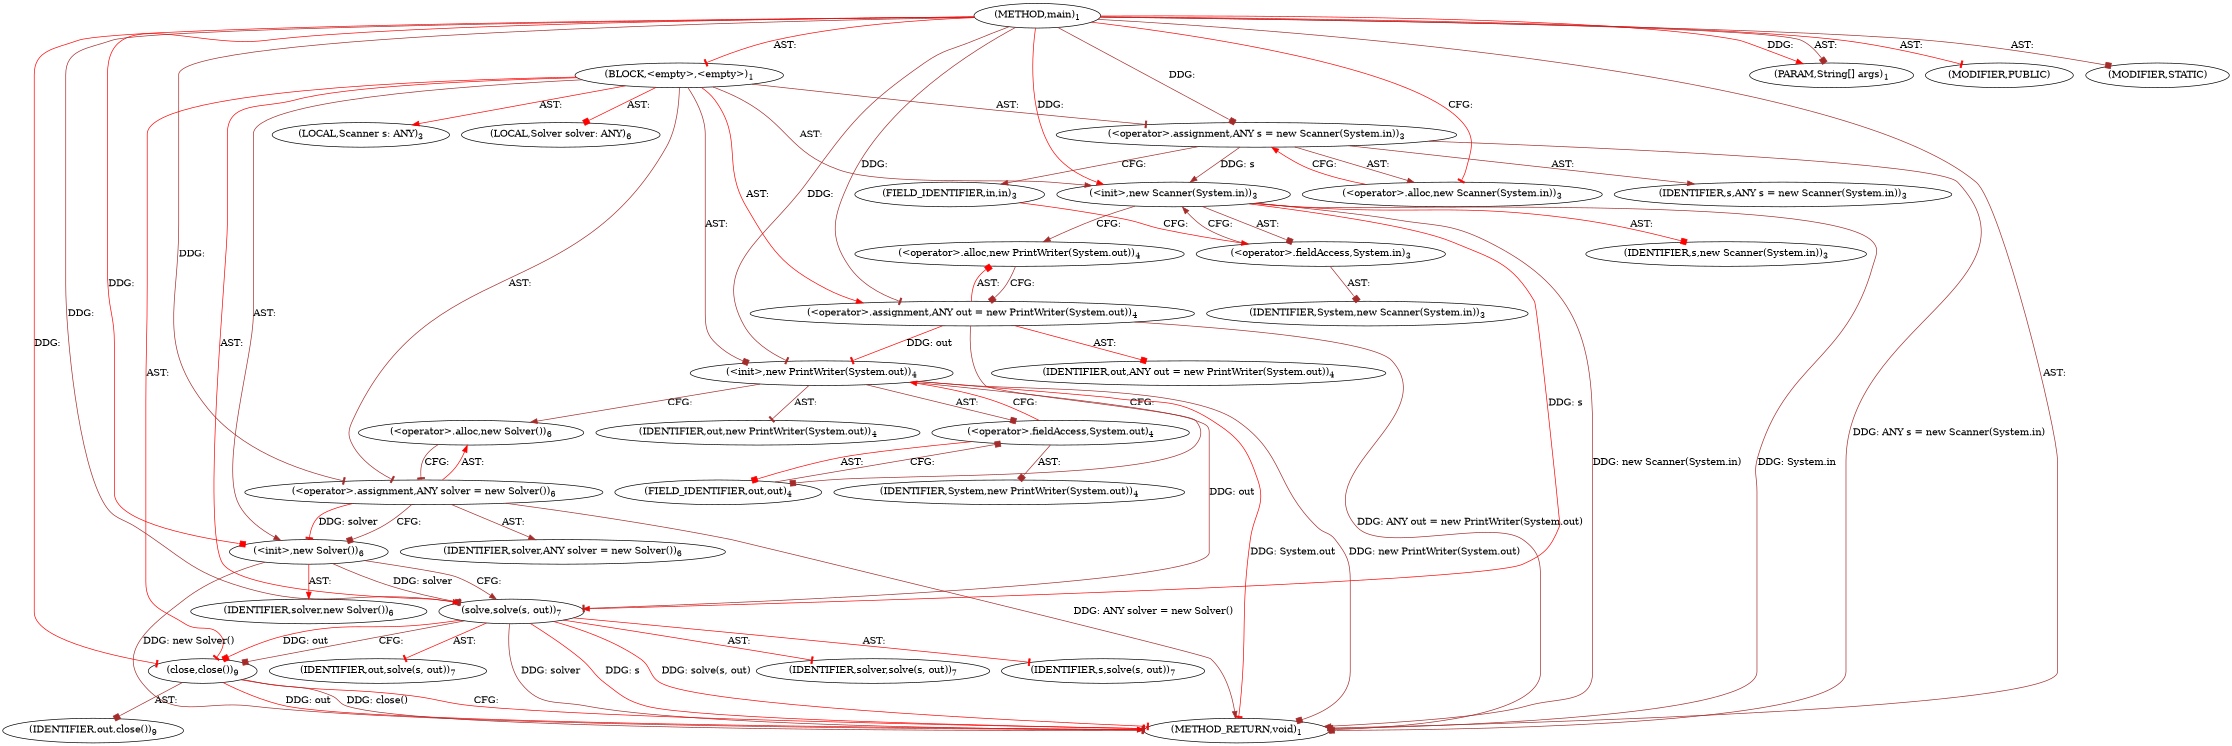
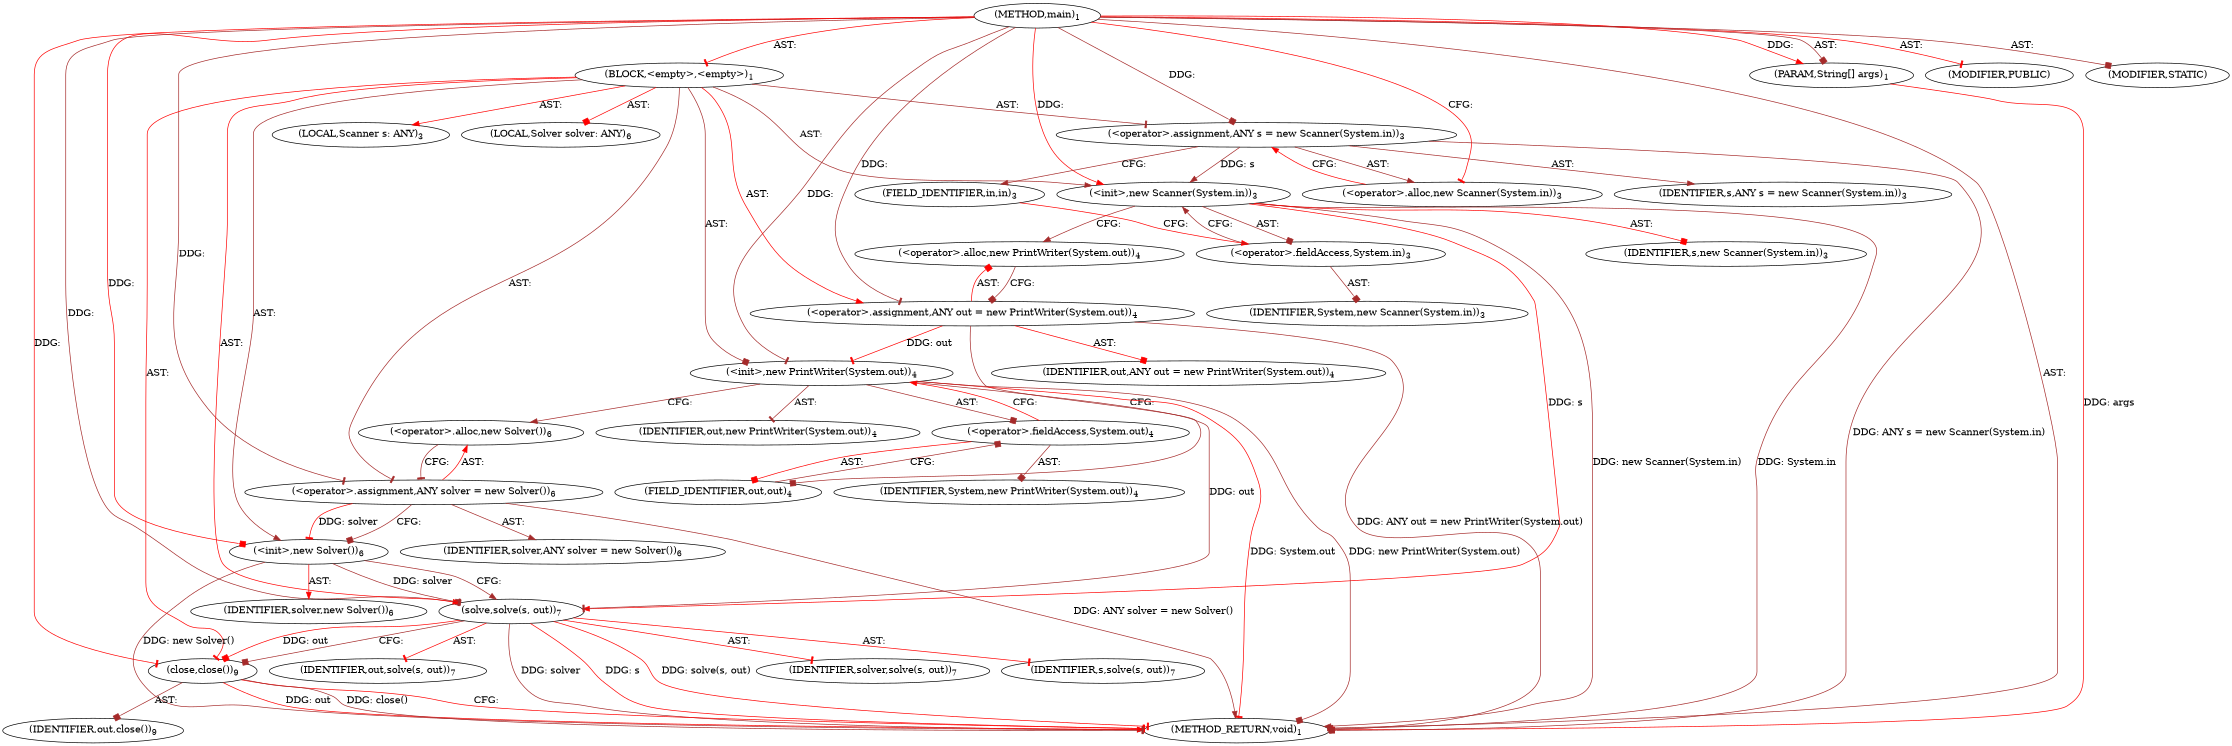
none -> (2083, 683)
